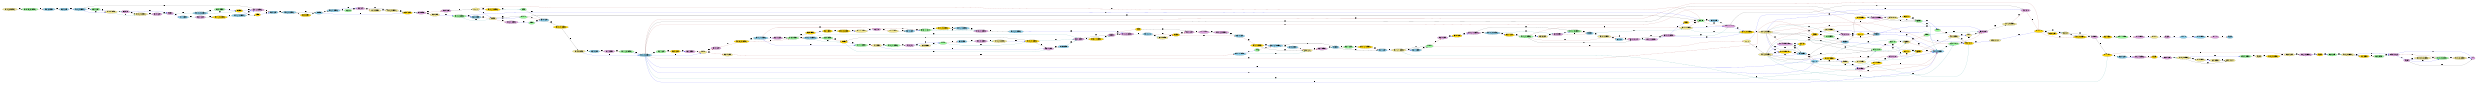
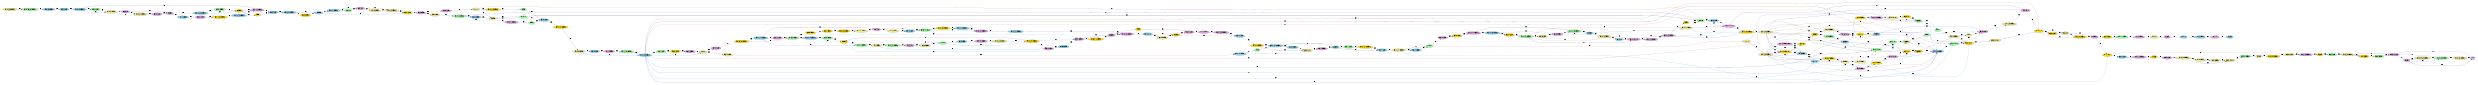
(2214, 56) -> (2238, 59)
